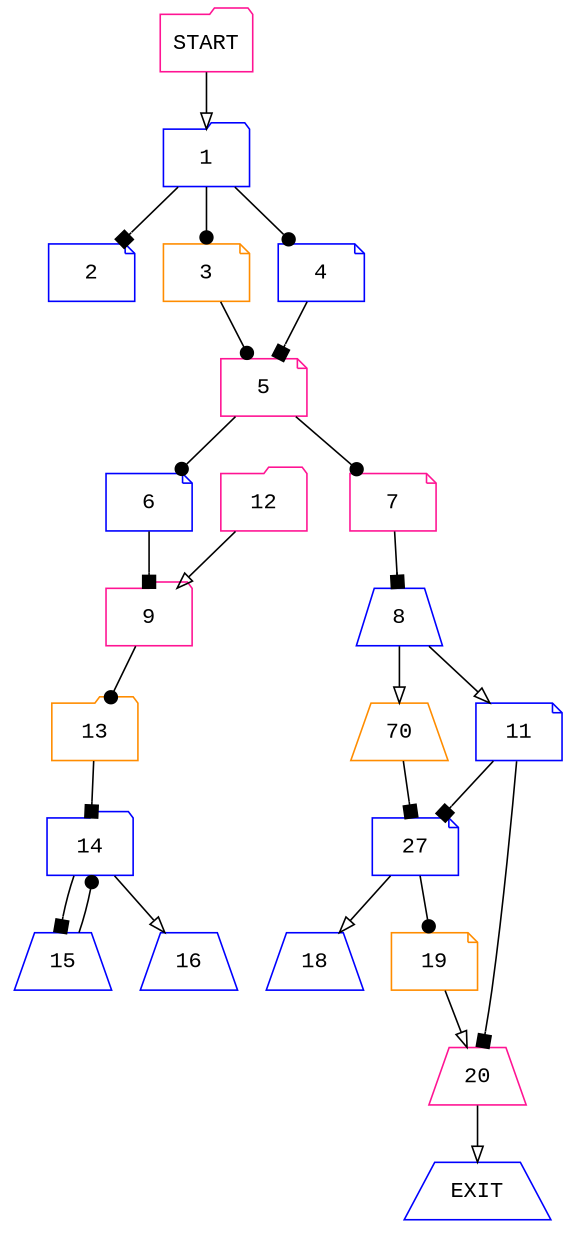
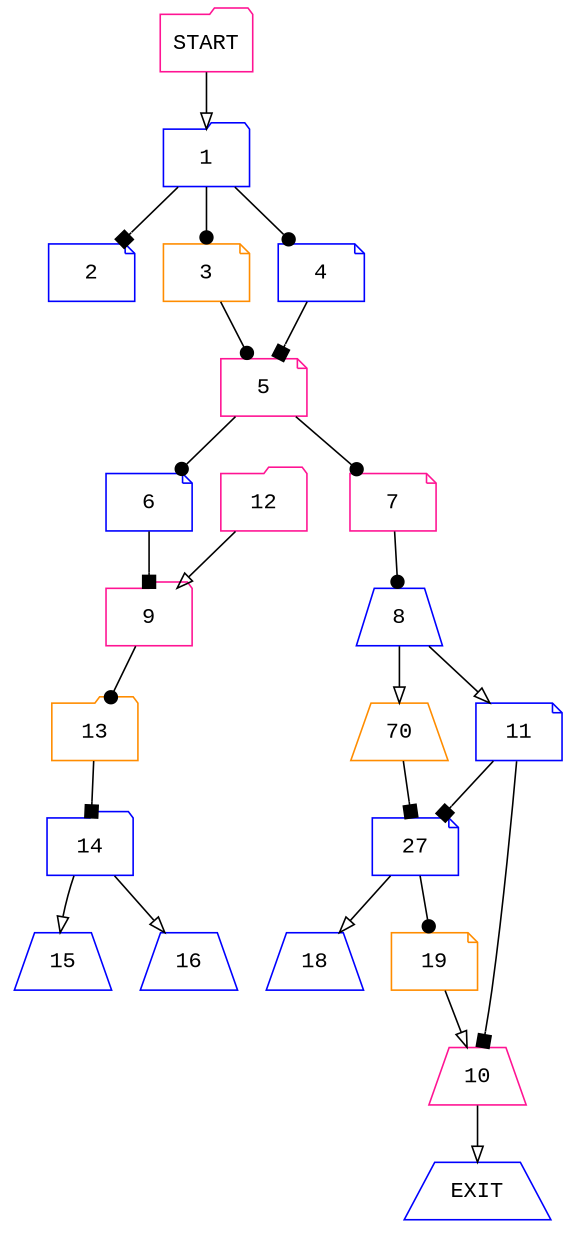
(396, 553) -> (396, 553)
(68, 896) -> (68, 896)
(86, 911) -> none
(478, 1076) -> (478, 1076)
